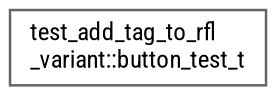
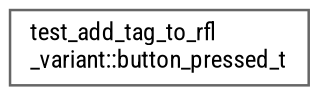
(138, 48) -> (159, 48)
